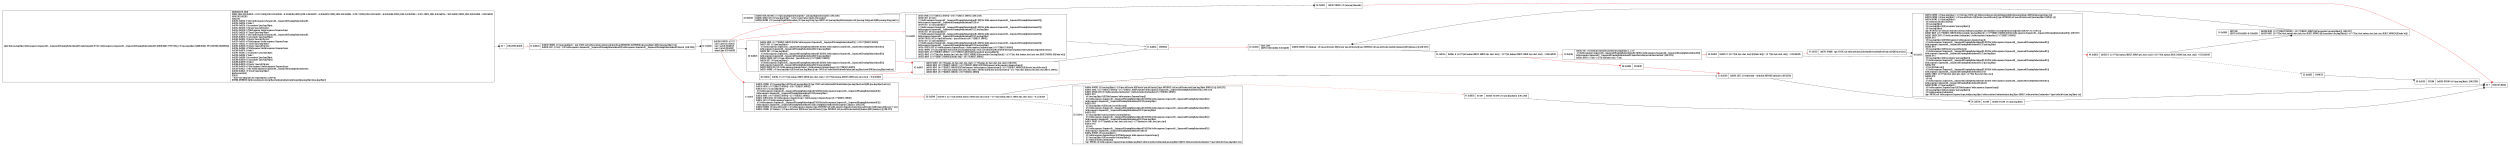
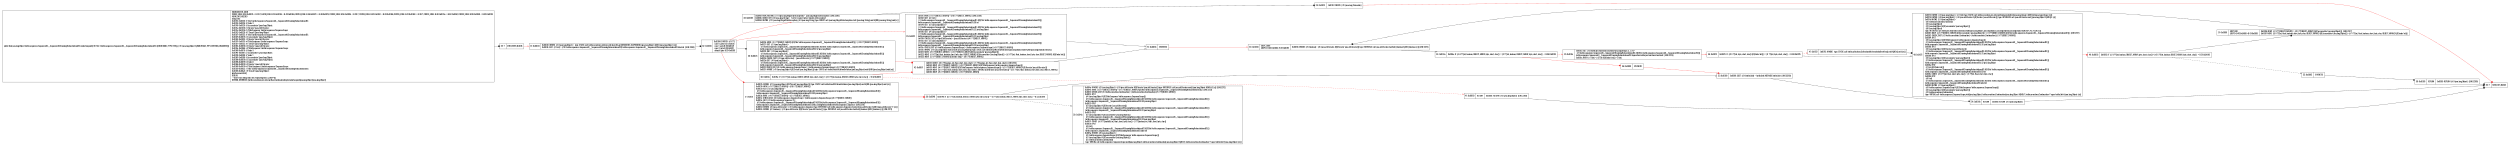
(911, 97) -> (911, 97)
